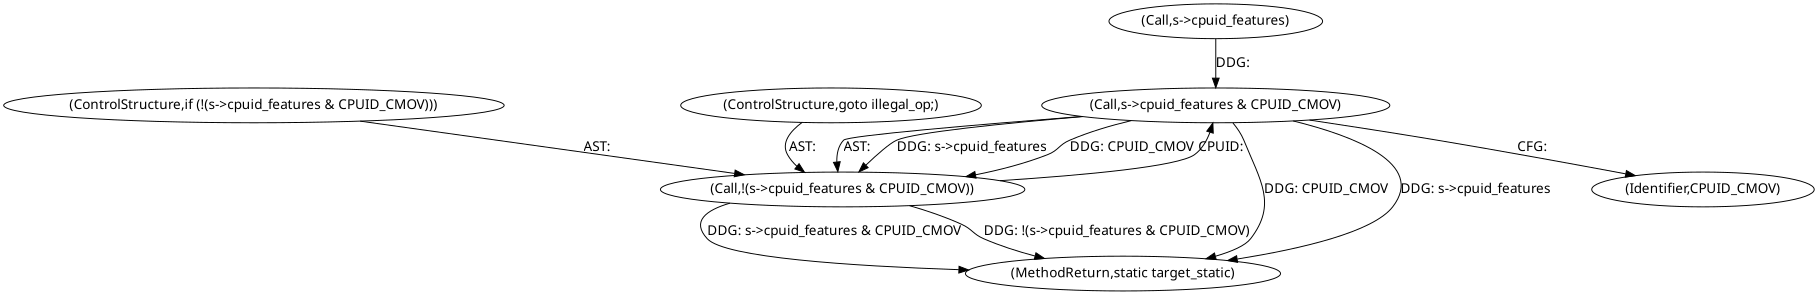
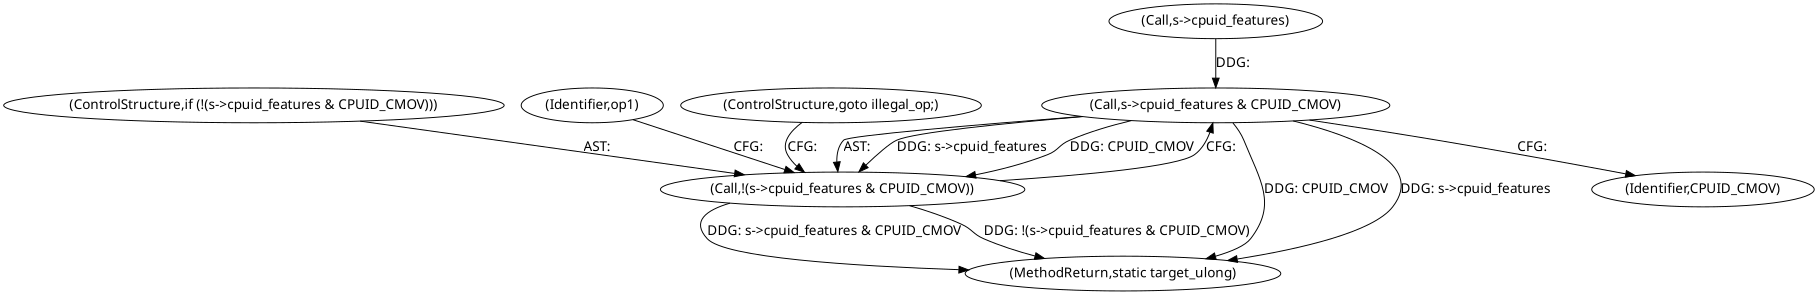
none -> (592, 105)
(804, 147) -> (804, 147)
(1223, 147) -> (1223, 147)
(1123, 274) -> (1123, 274)
